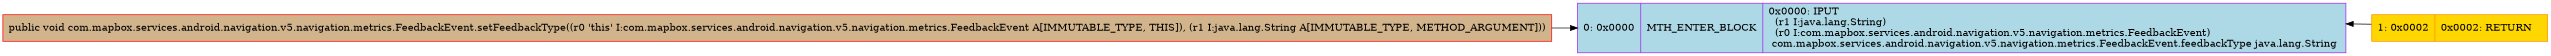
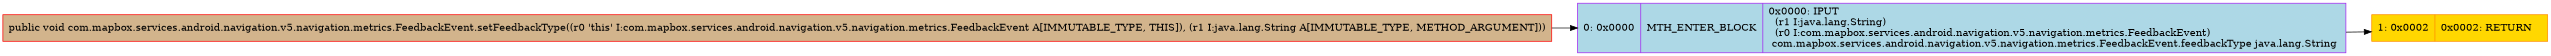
(2362, 24) -> (2355, 32)
